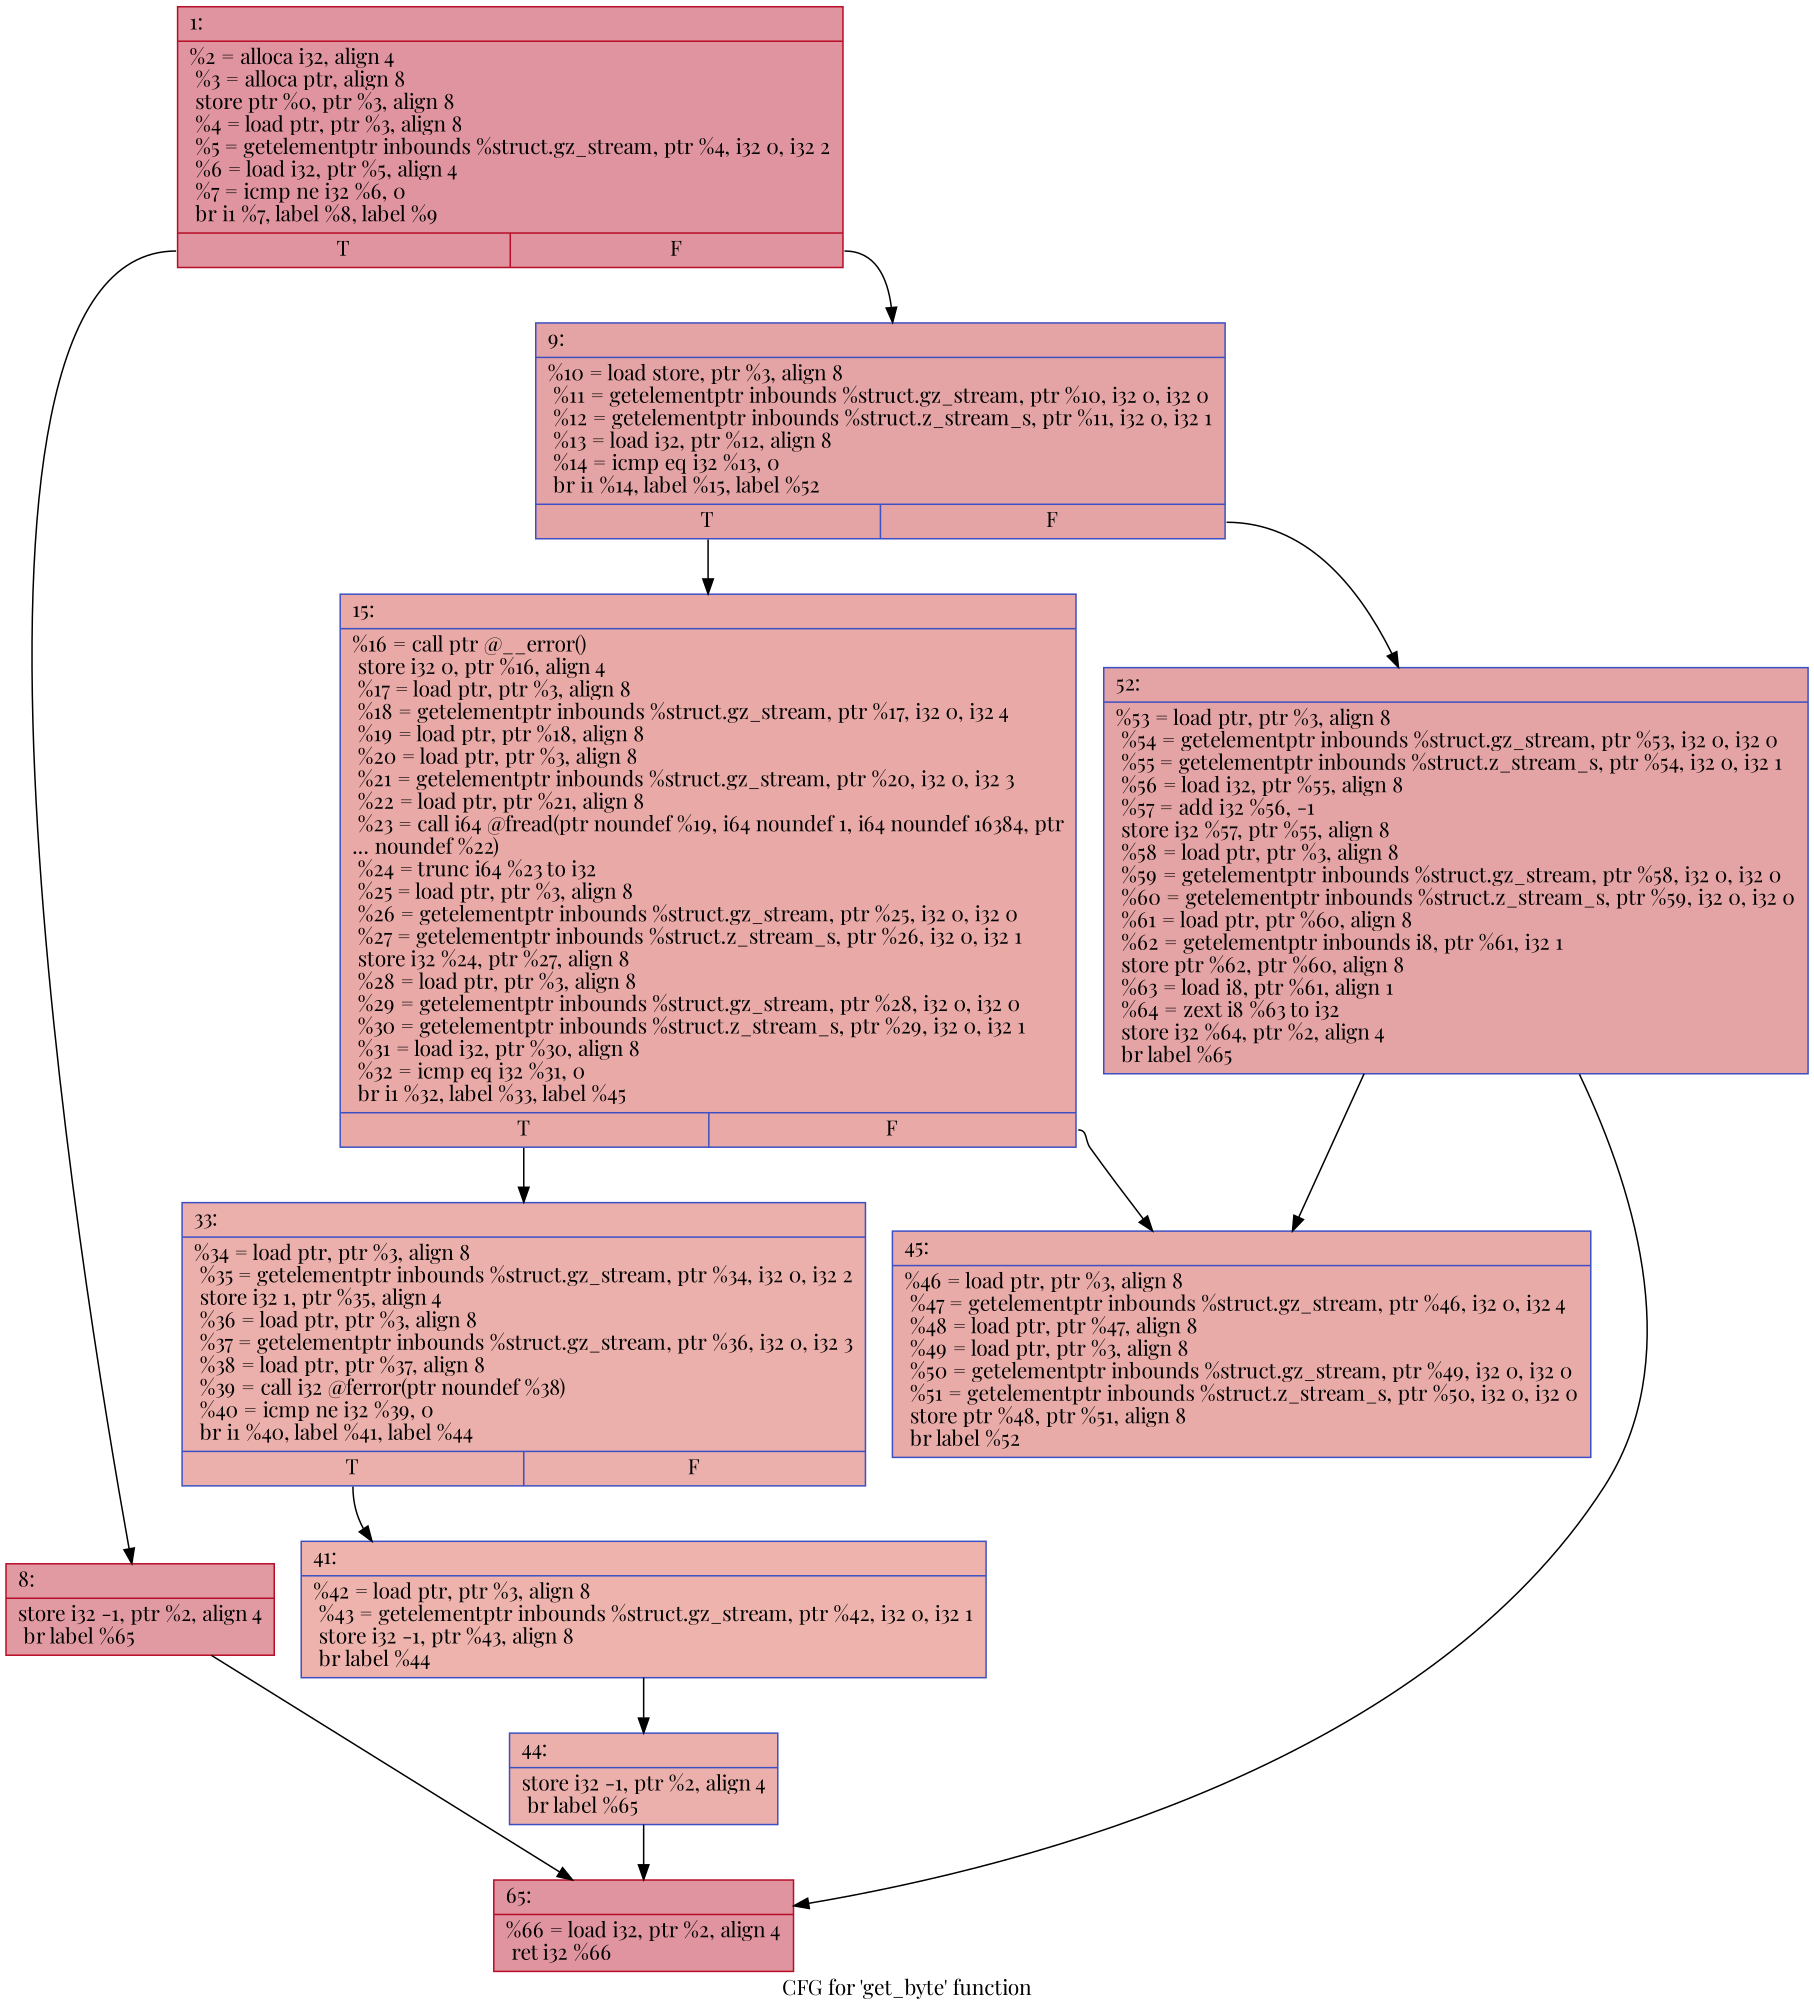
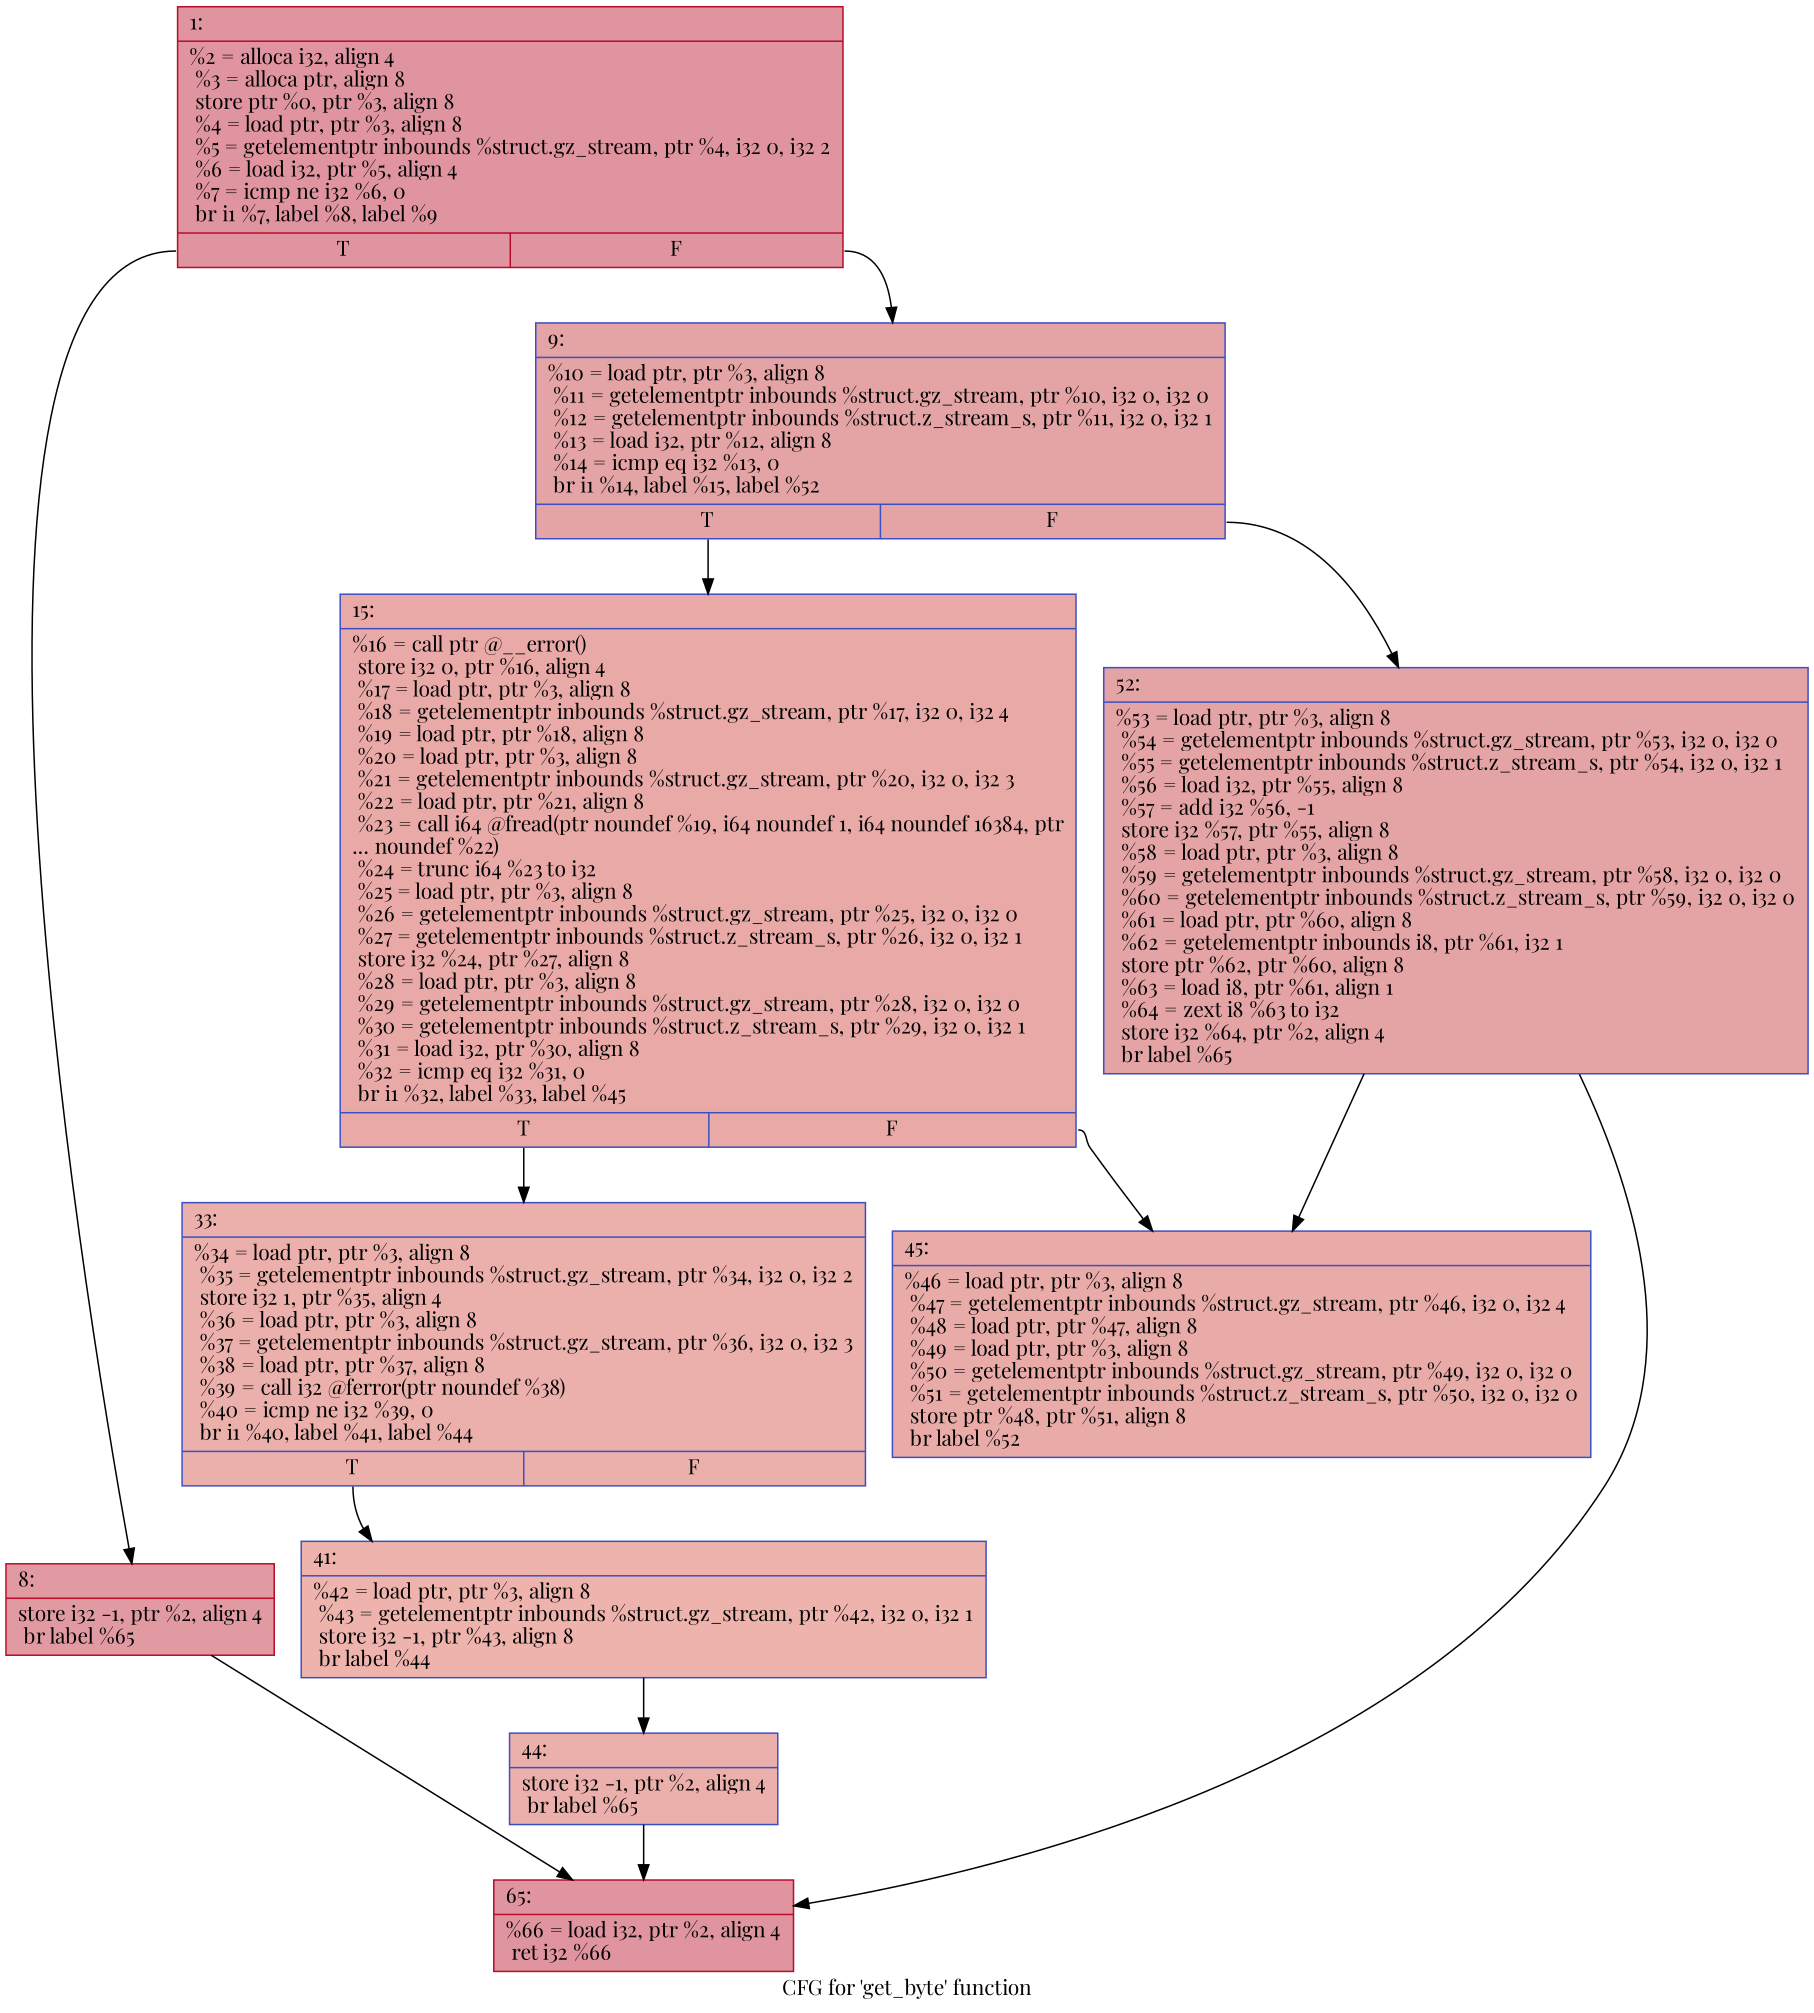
(696, 374) -> (687, 374)
